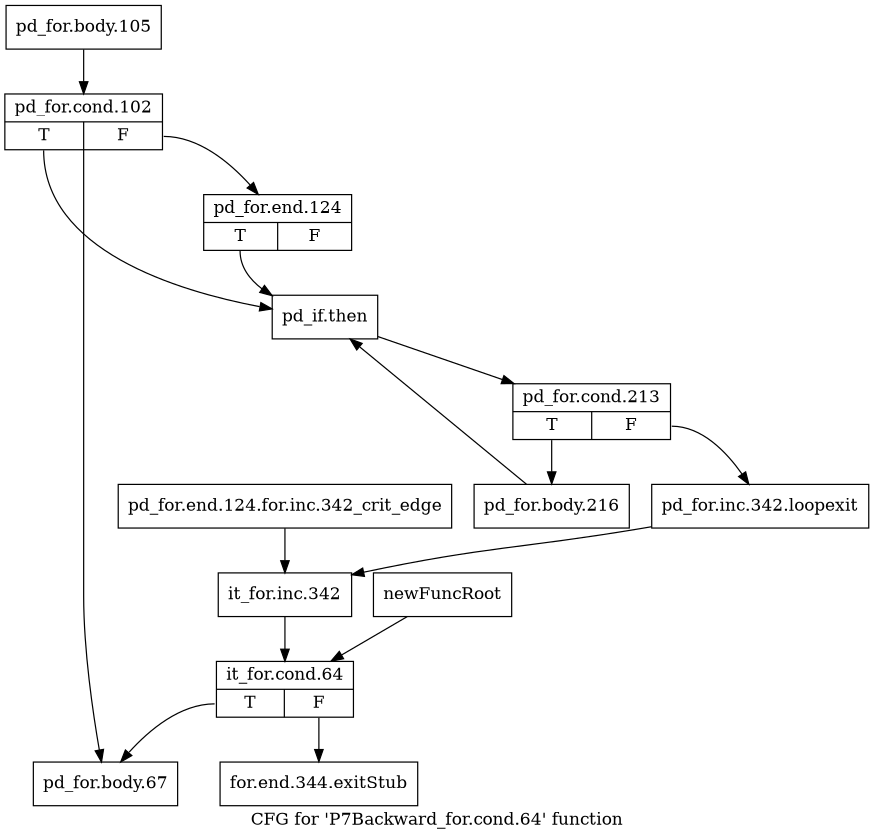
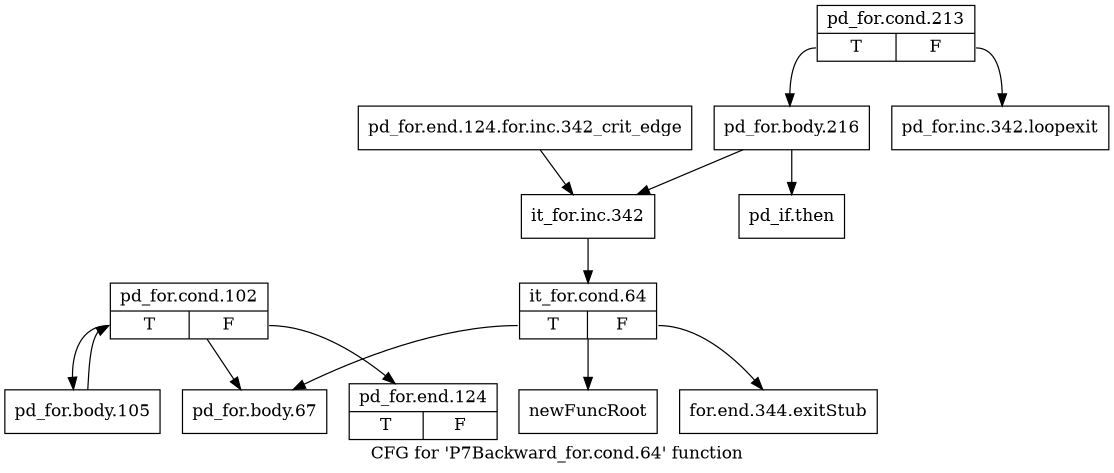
(124, 262) -> (80, 343)
(247, 272) -> none
(440, 358) -> none
(507, 548) -> (696, 170)
(374, 636) -> (588, 358)
